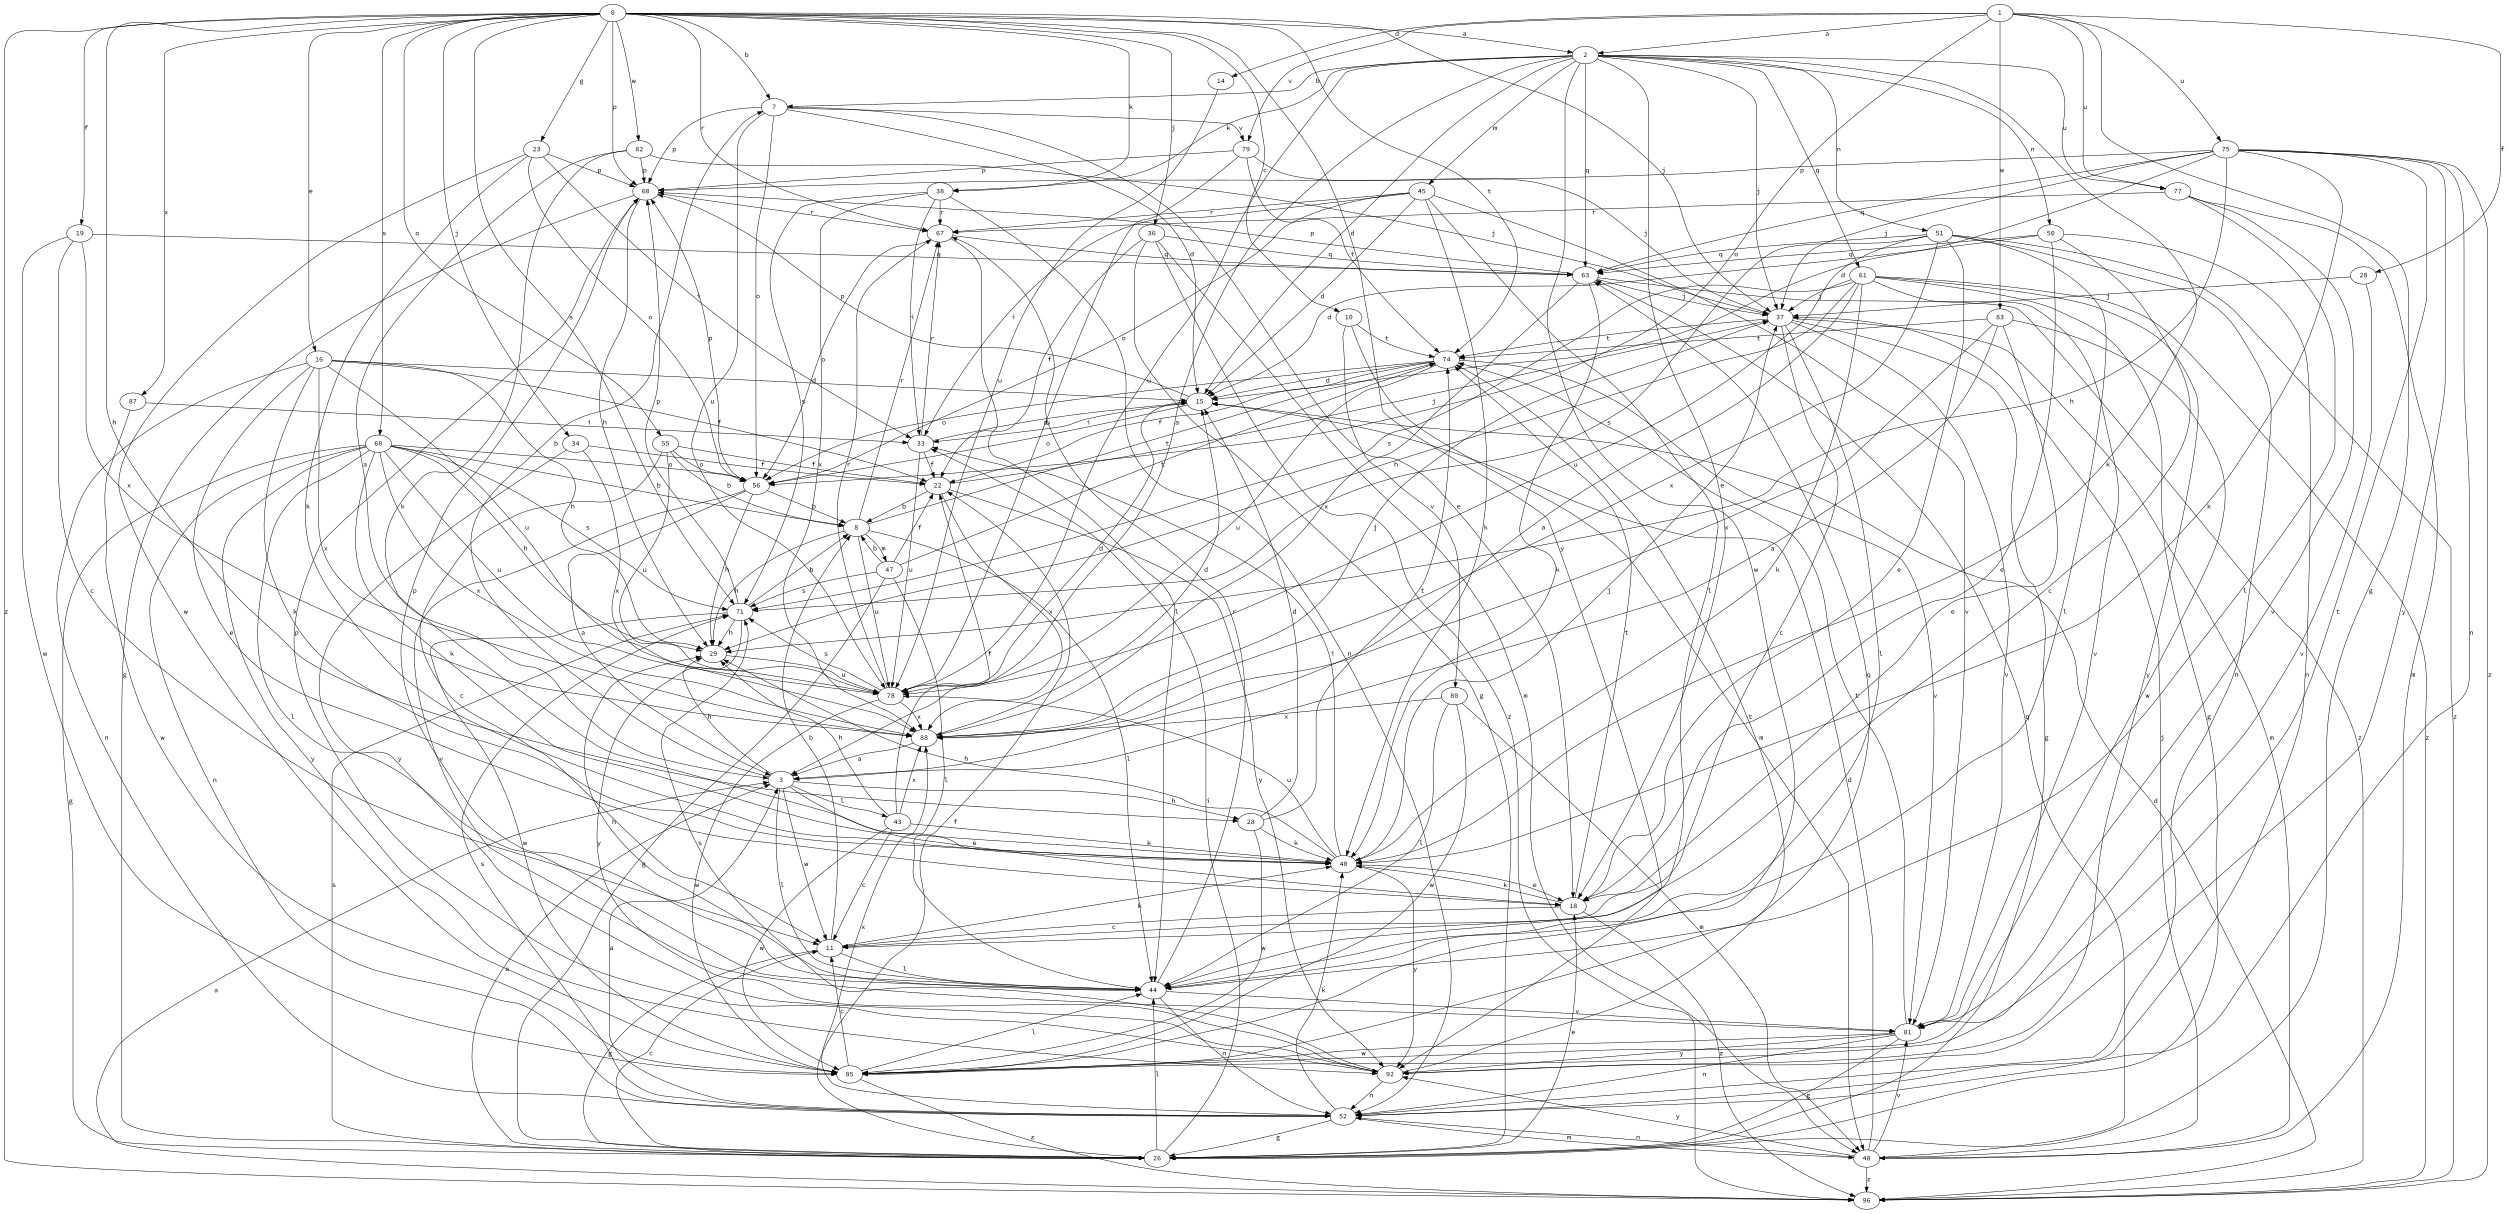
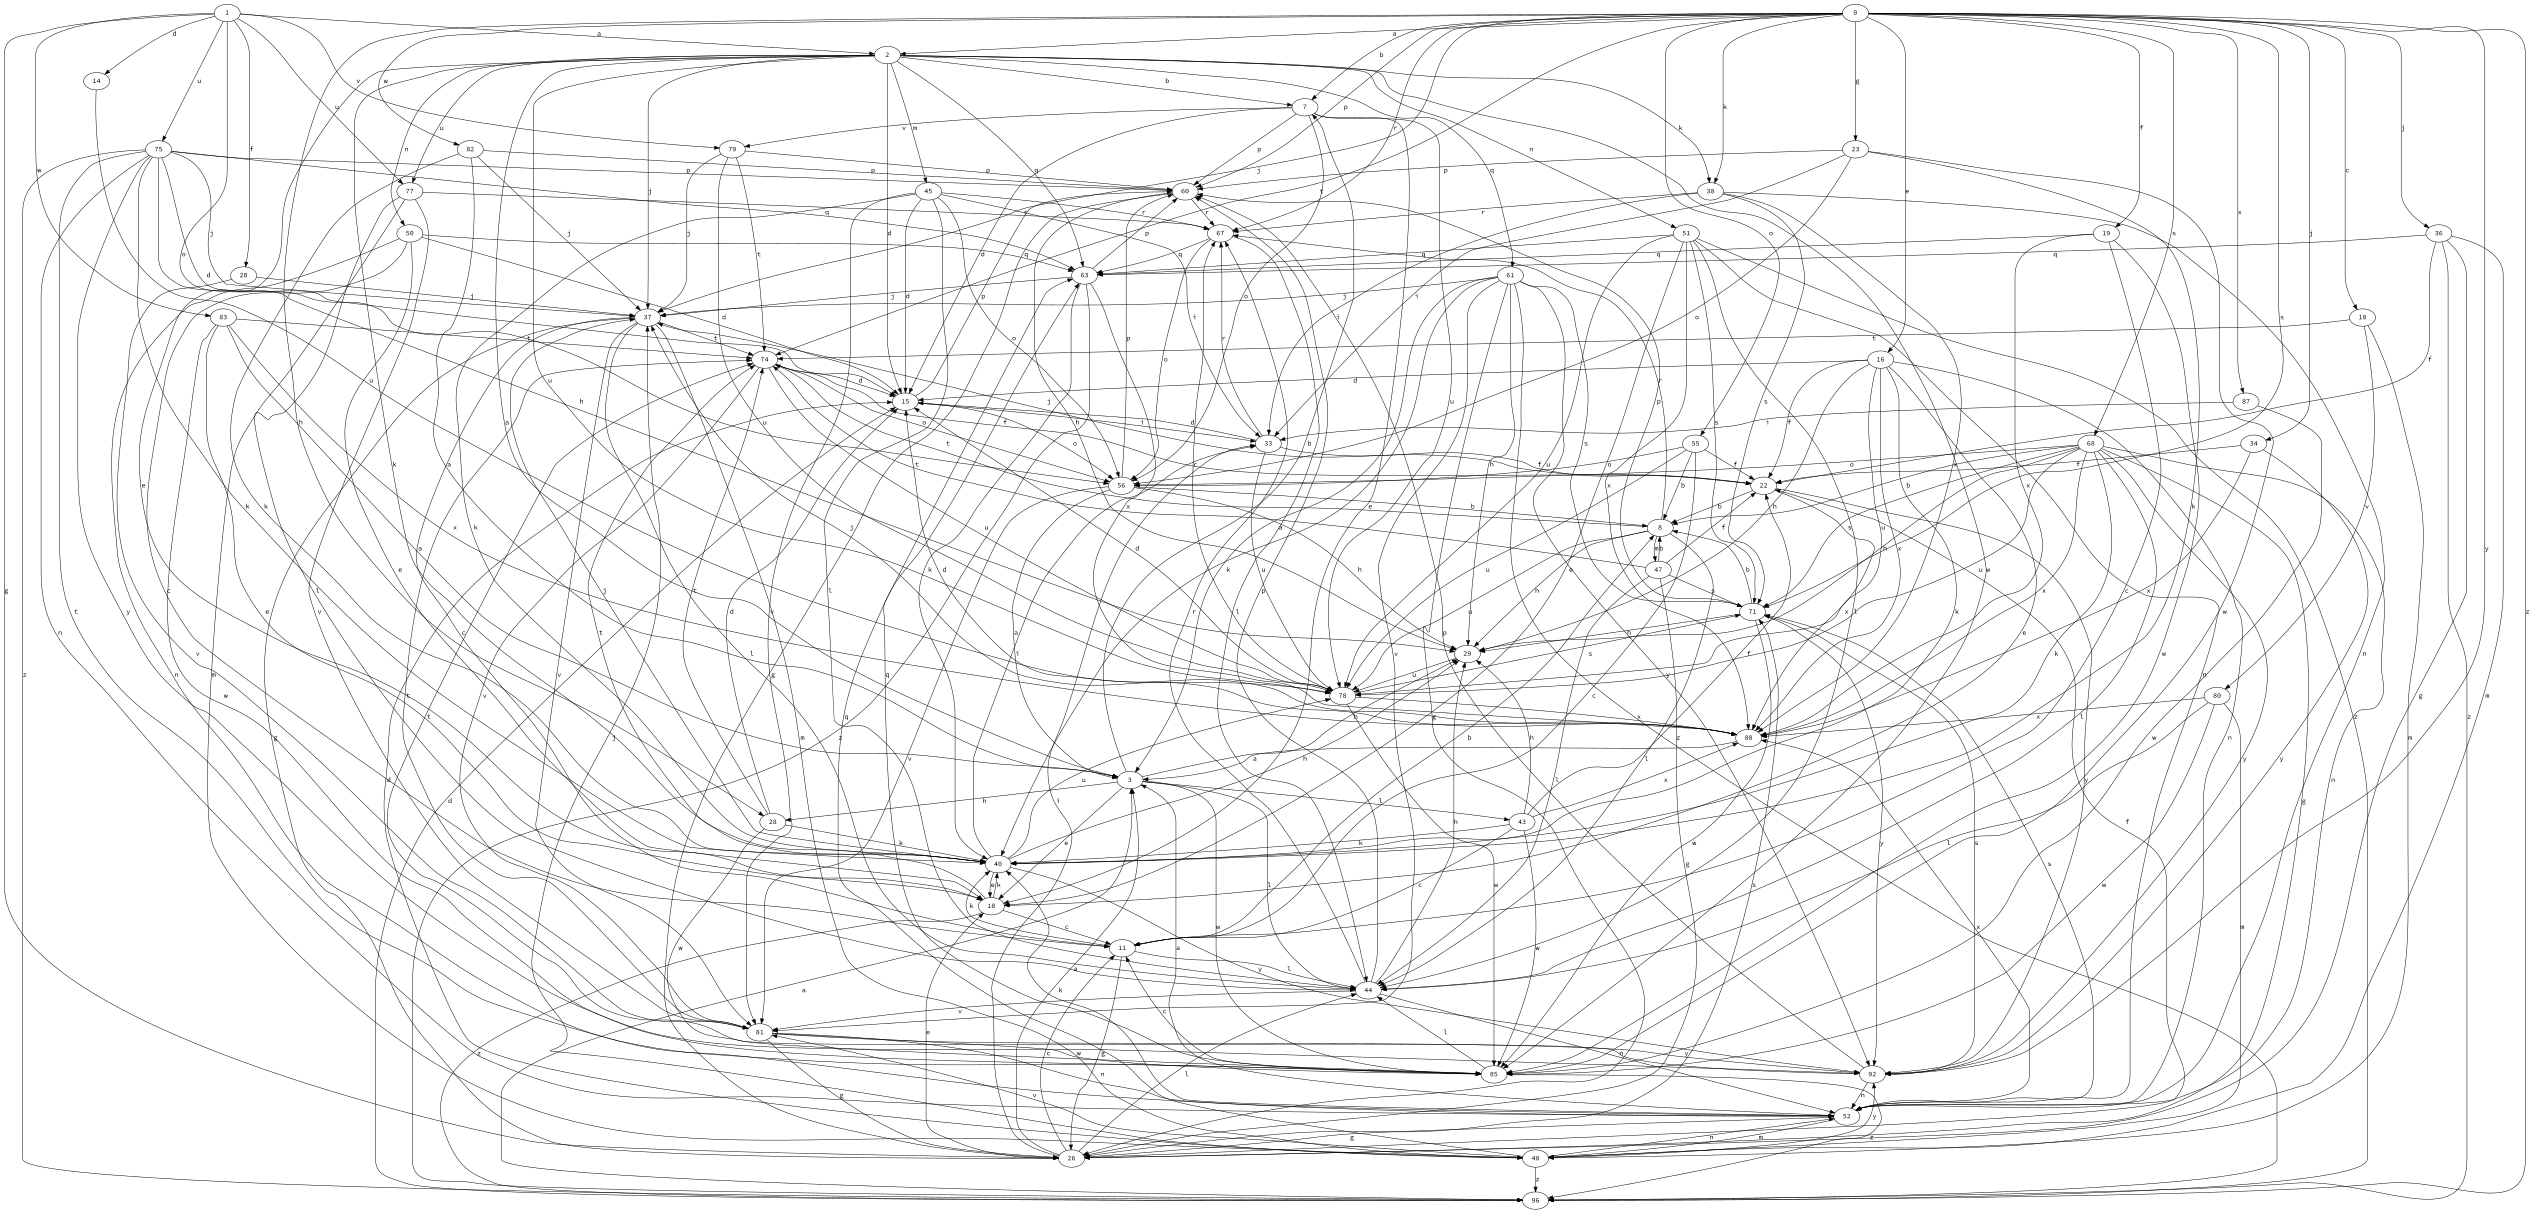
(802, 863) -> (1224, 983)
